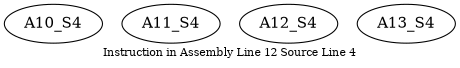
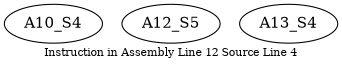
(171, 24) -> none
(289, 24) -> (171, 24)
